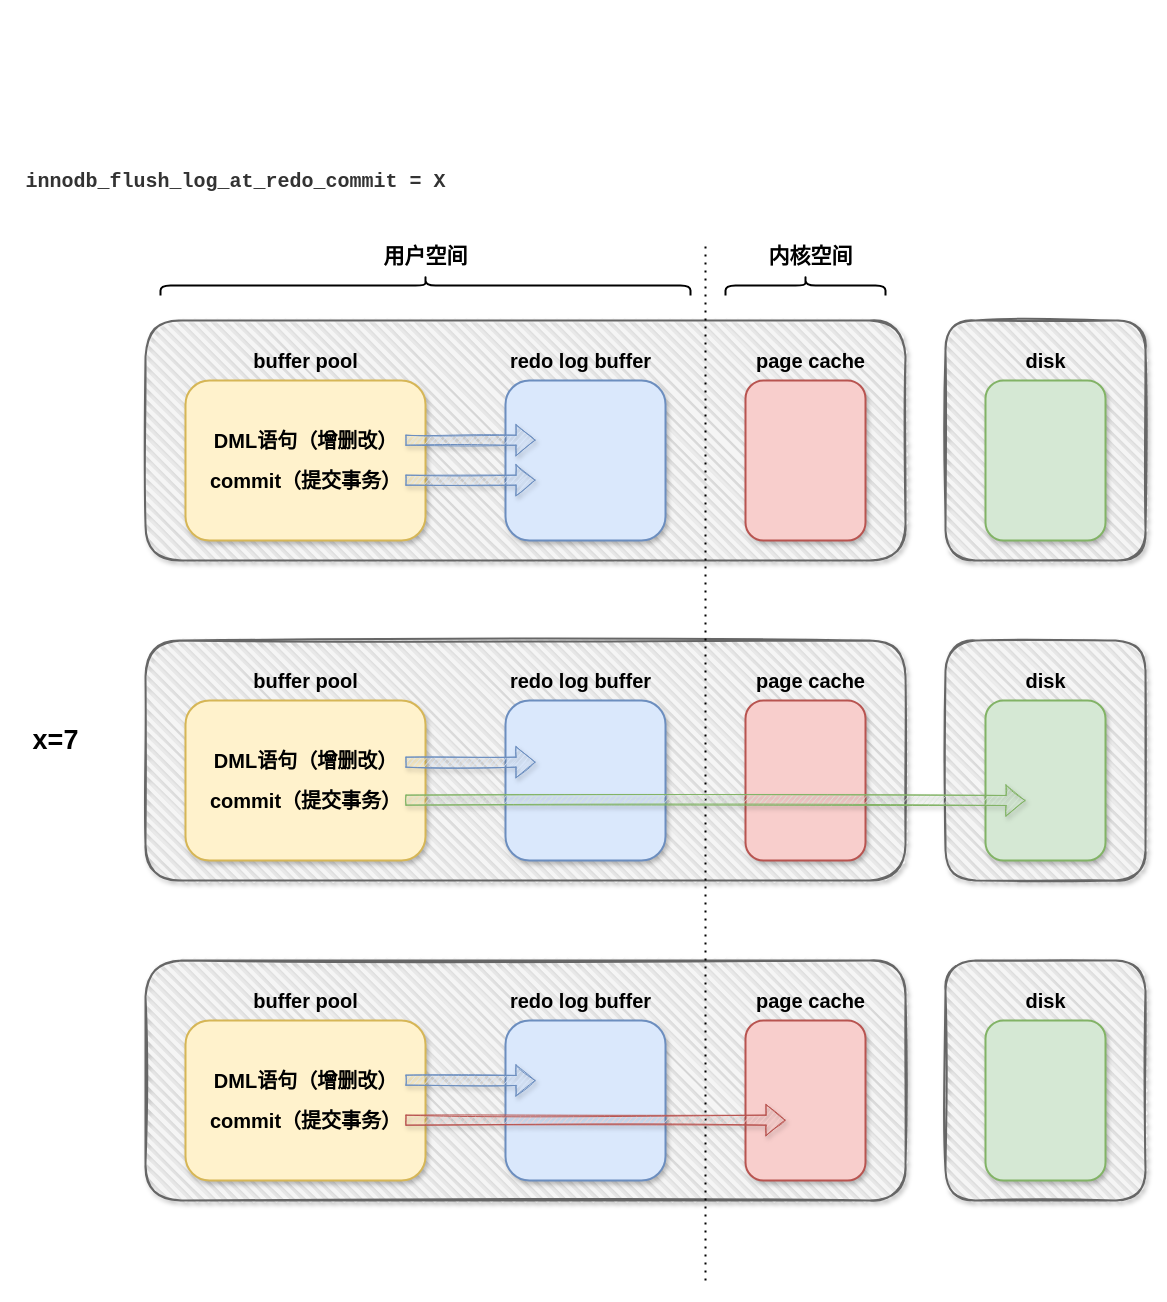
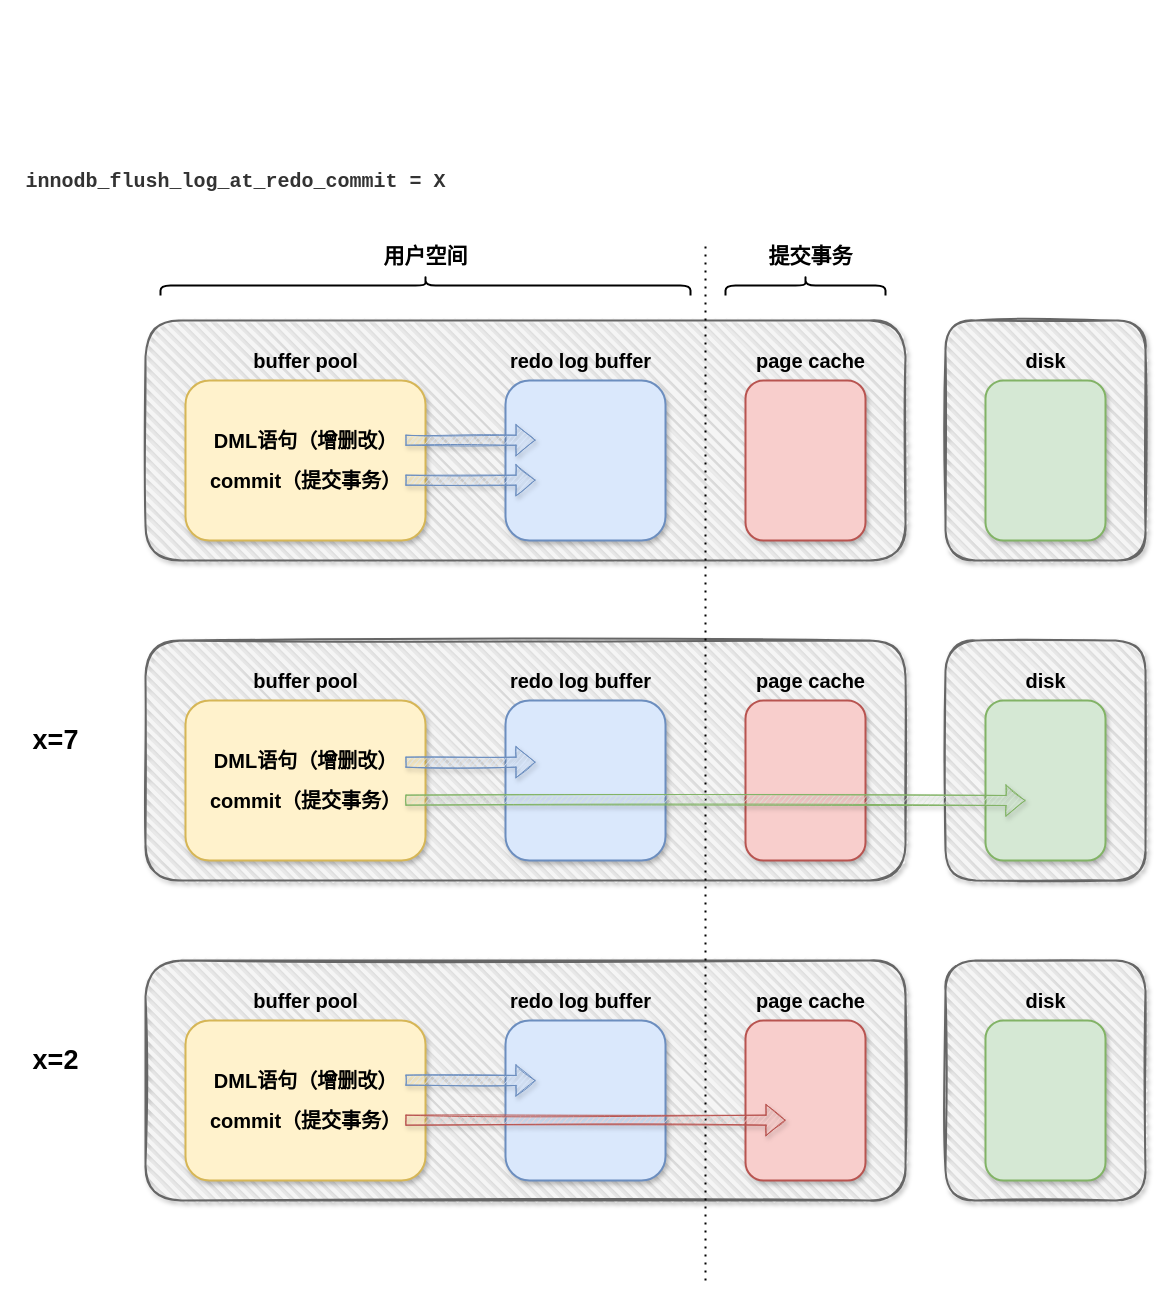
(811, 256) -> (811, 256)
none -> (56, 1061)
